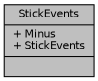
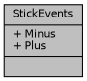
(49, 46) -> (30, 46)
